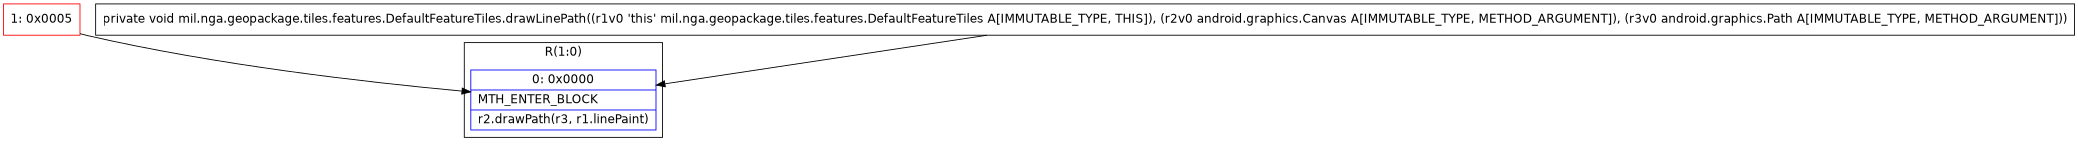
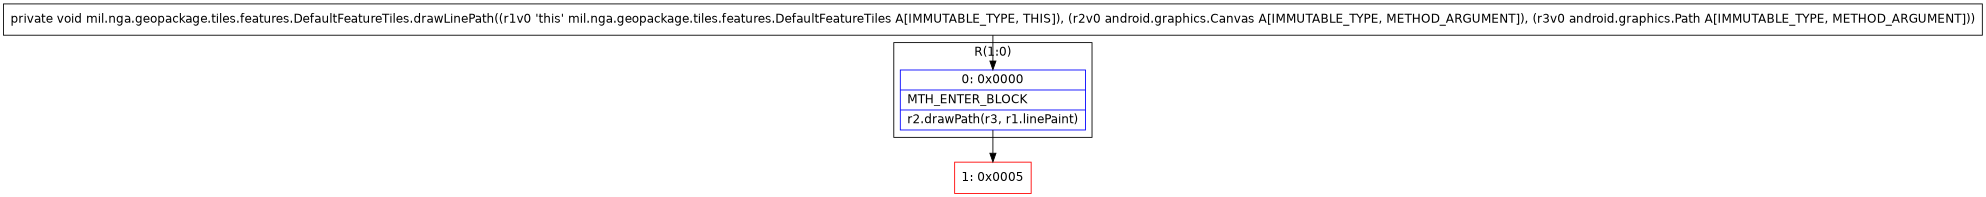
(270, 69) -> (993, 143)
